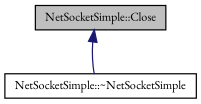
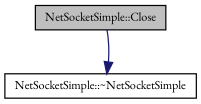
(93, 58) -> (109, 46)
